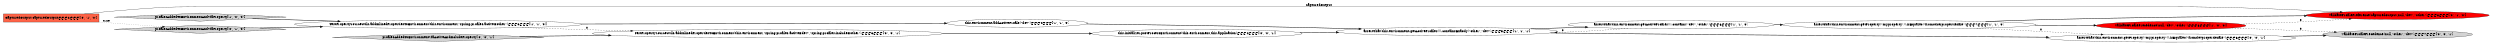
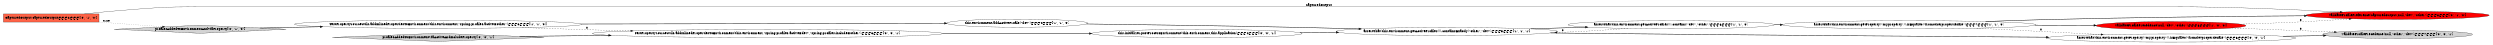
(200, 17) -> none
